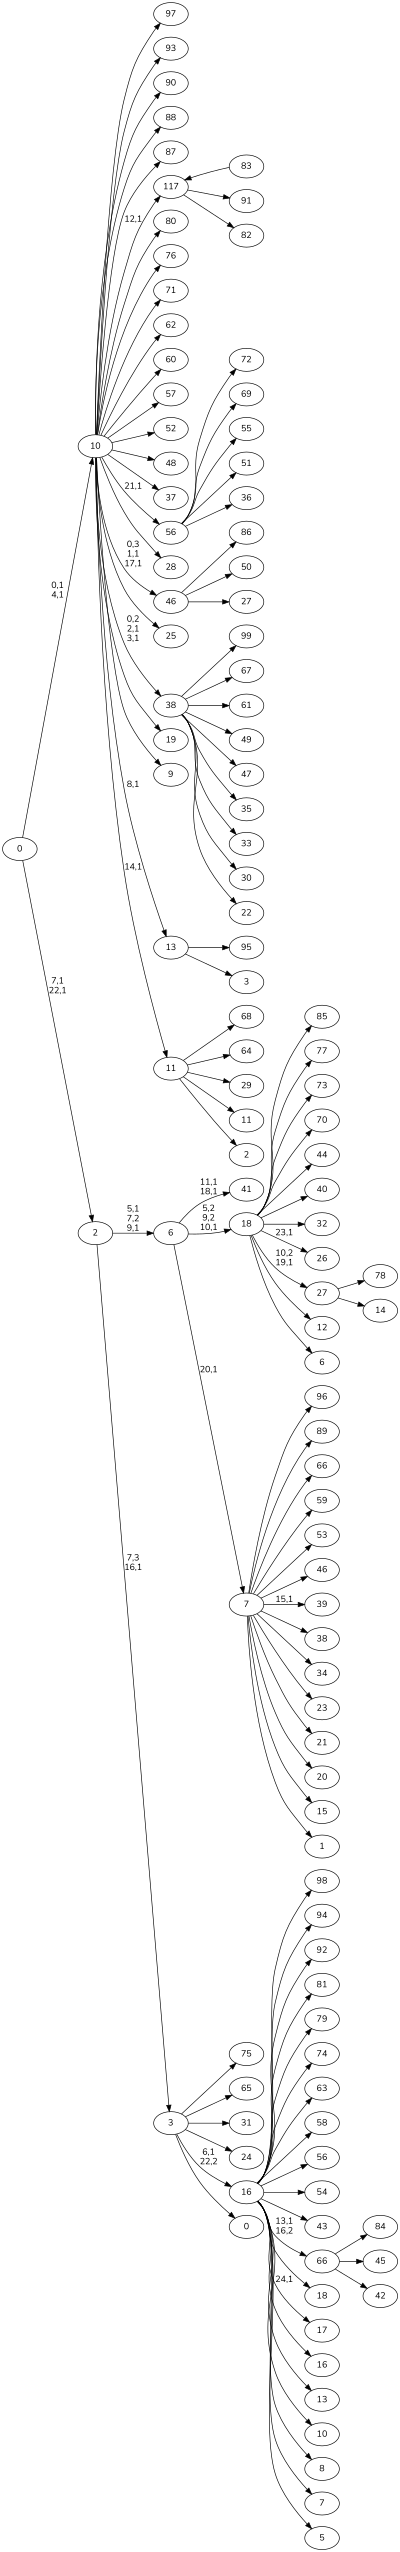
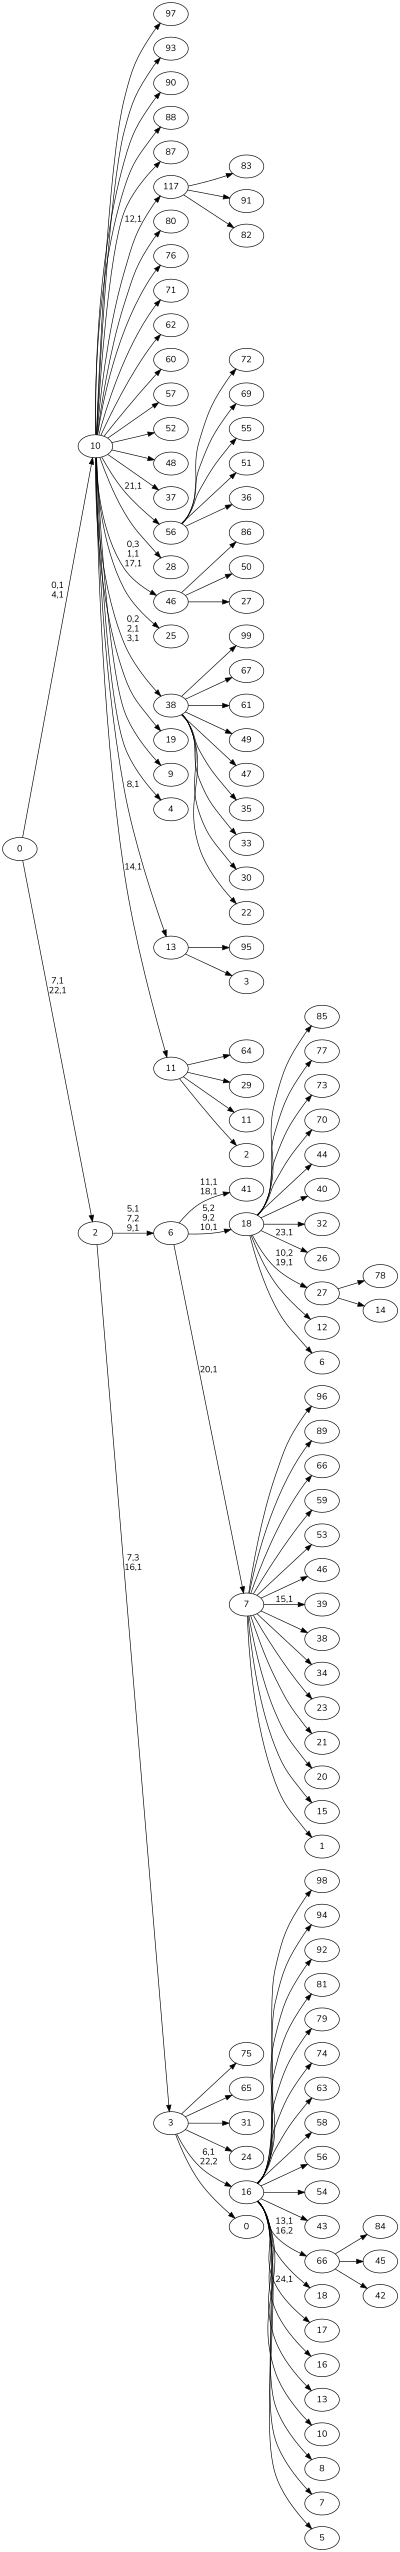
(210, 172) -> (208, 181)
none -> (171, 809)
(247, 1017) -> none
